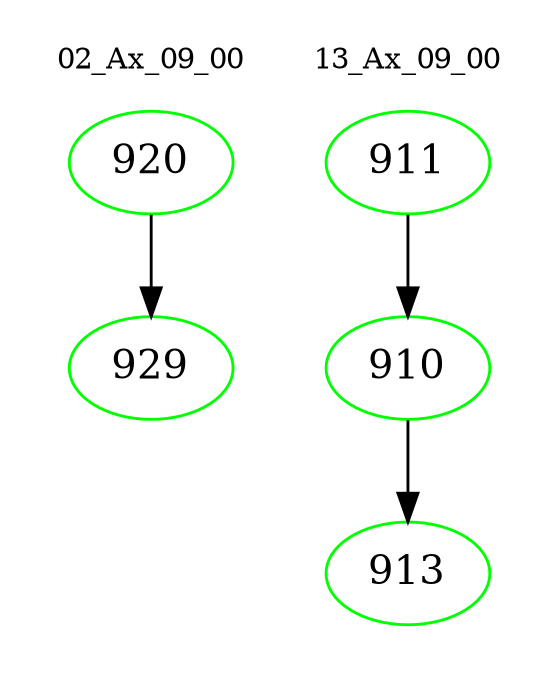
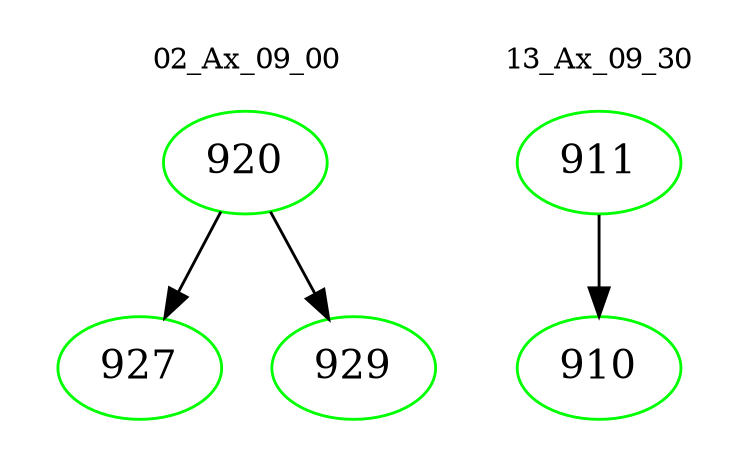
(408, 61) -> (599, 61)
none -> (140, 368)
(408, 573) -> none
